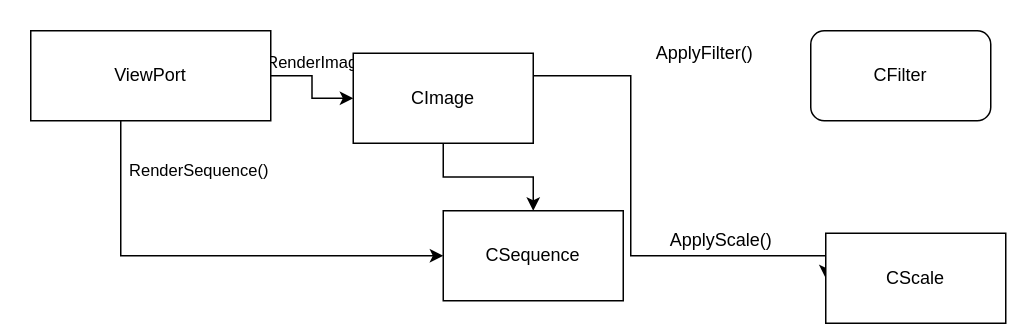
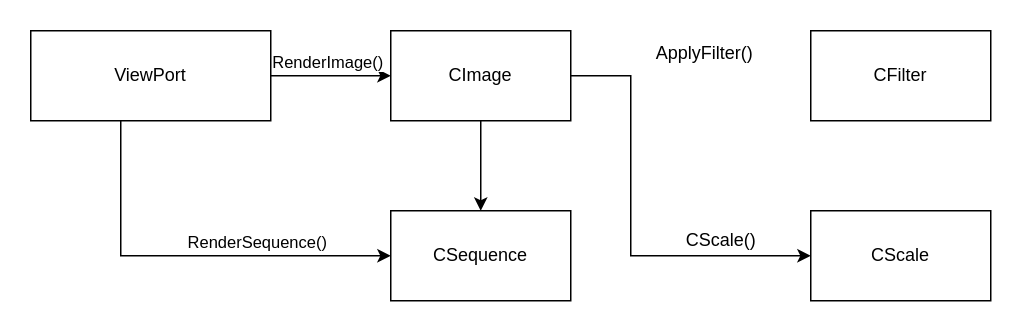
(901, 76) -> (901, 76)
(443, 98) -> (481, 76)
(722, 241) -> (722, 241)
(533, 256) -> (481, 256)
(916, 278) -> (901, 256)
